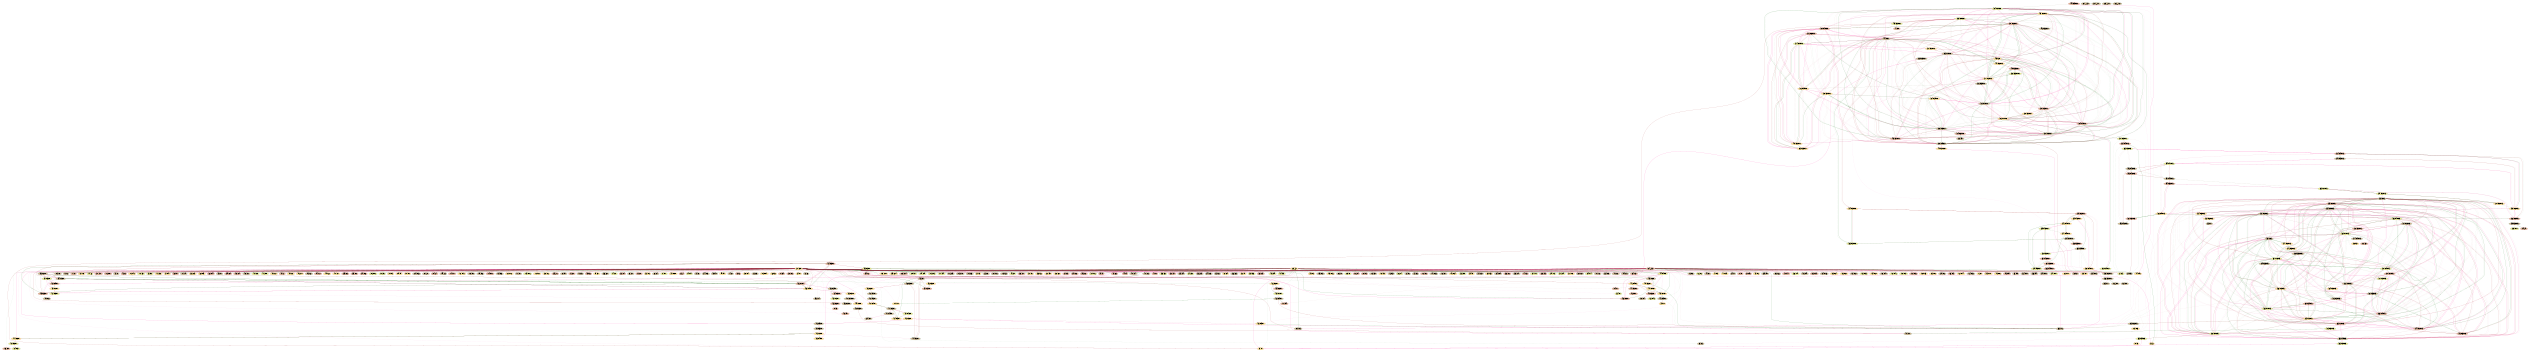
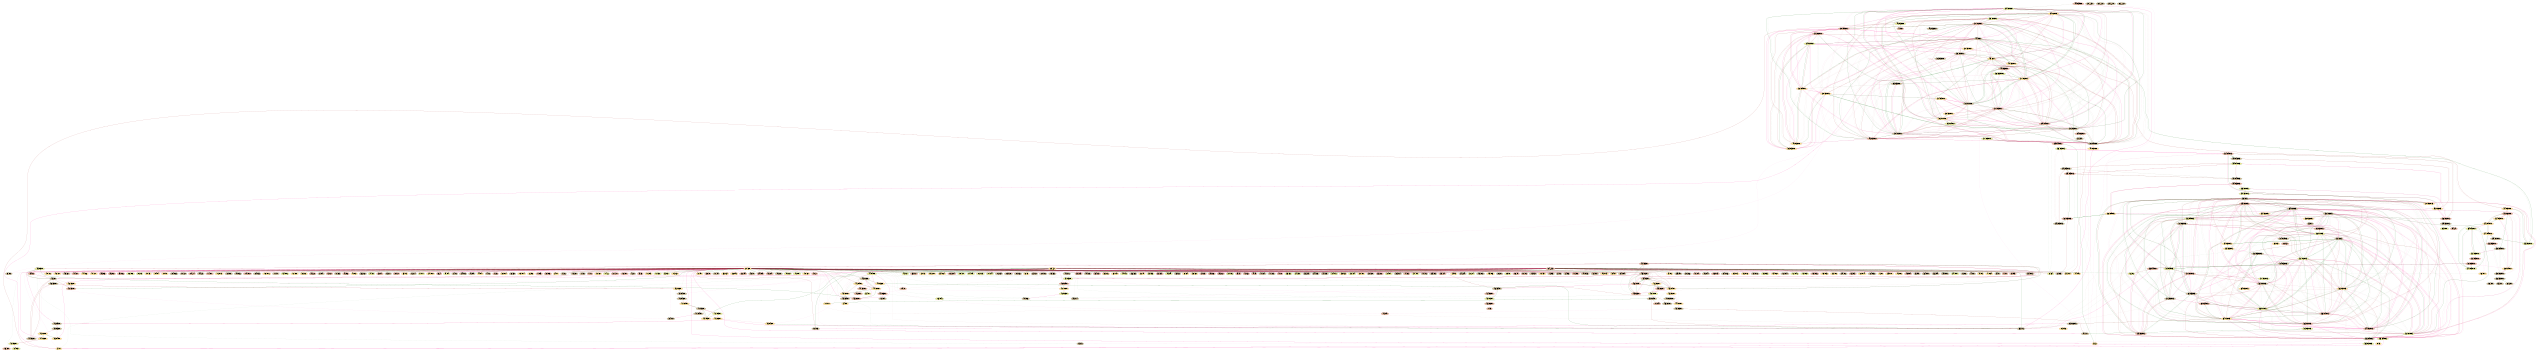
(1462, 274) -> none
(1795, 274) -> none
